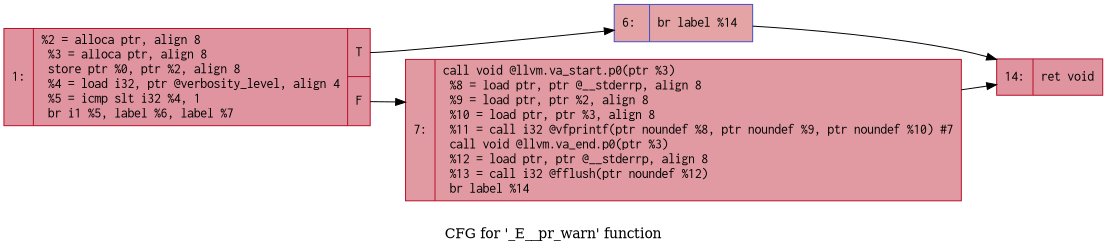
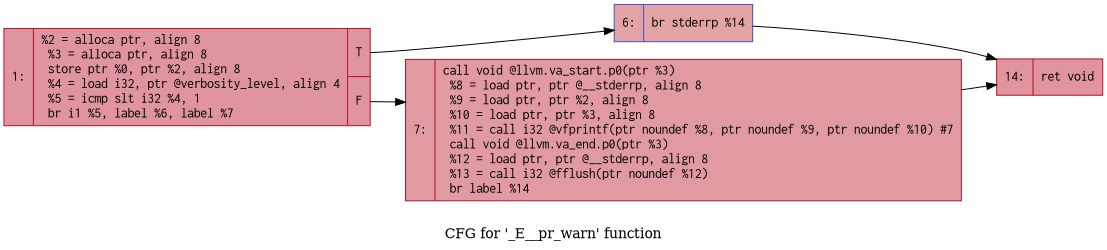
(698, 23) -> (698, 23)
